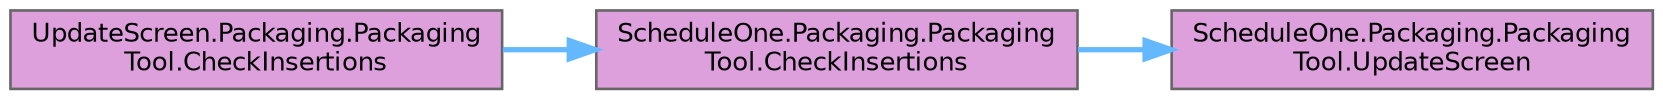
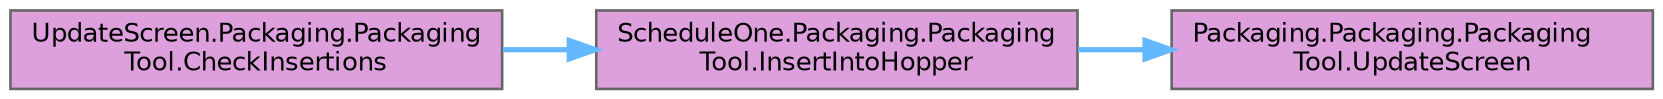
(837, 50) -> (837, 50)
(1412, 50) -> (1412, 50)
